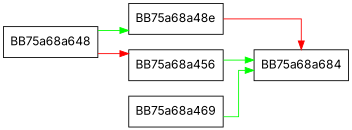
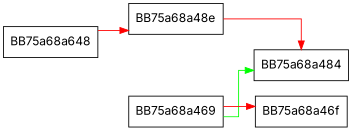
(109, 30) -> (109, 30)
(176, 65) -> none
(301, 65) -> (301, 65)
none -> (301, 112)
